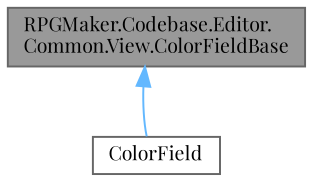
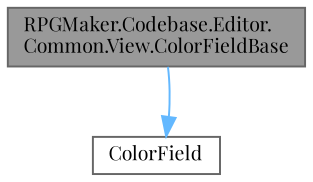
(144, 112) -> (170, 92)
